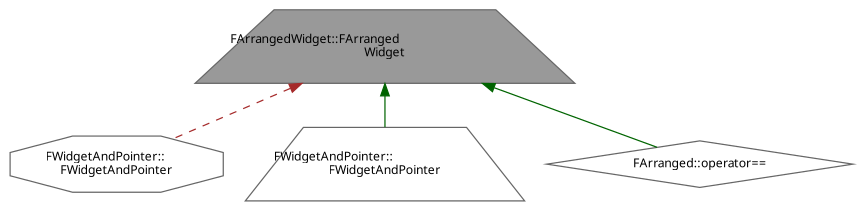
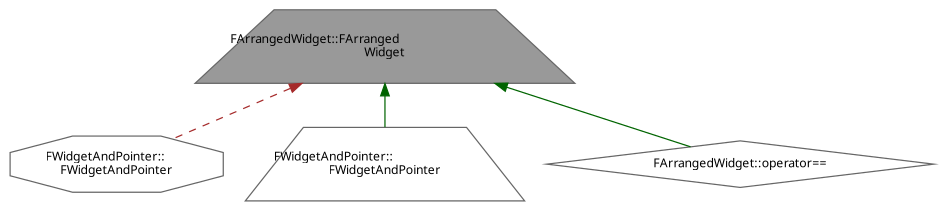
(700, 164) -> (740, 164)
